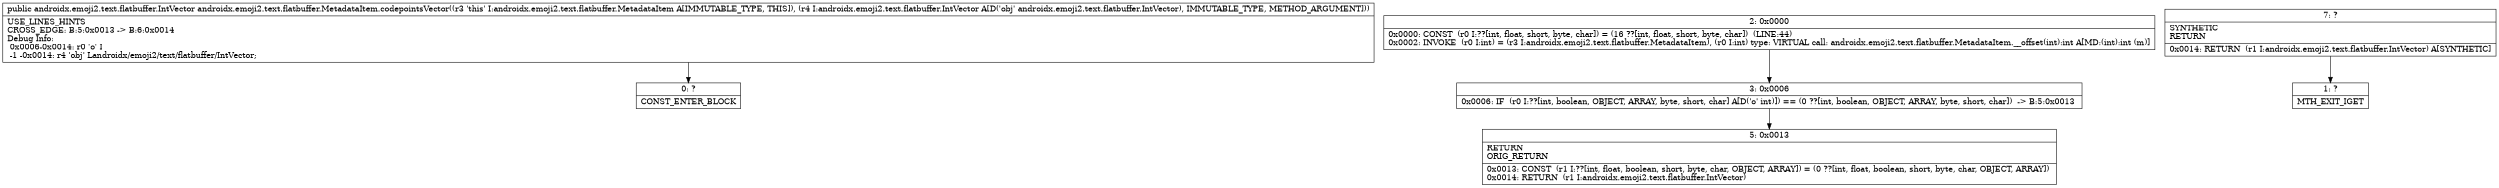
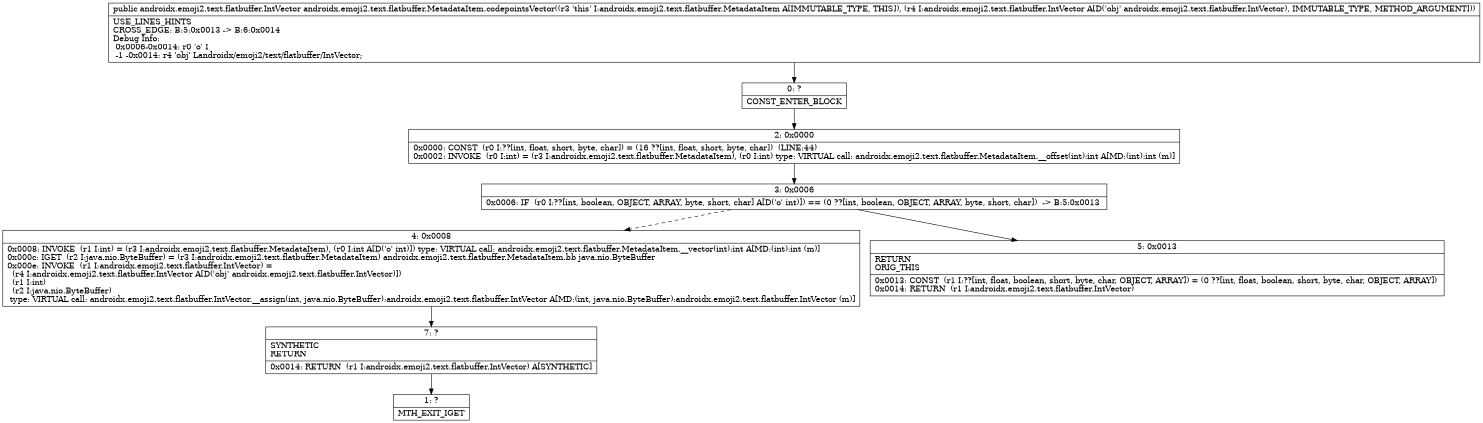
none -> (794, 116)
(1518, 157) -> (898, 268)
none -> (431, 268)
